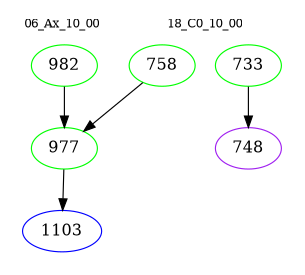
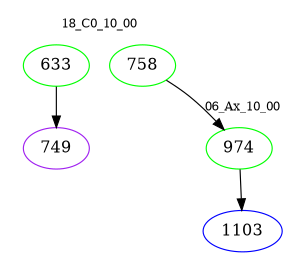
(64, 66) -> none
(248, 66) -> (56, 66)
(64, 148) -> (239, 148)
(248, 148) -> (56, 148)
